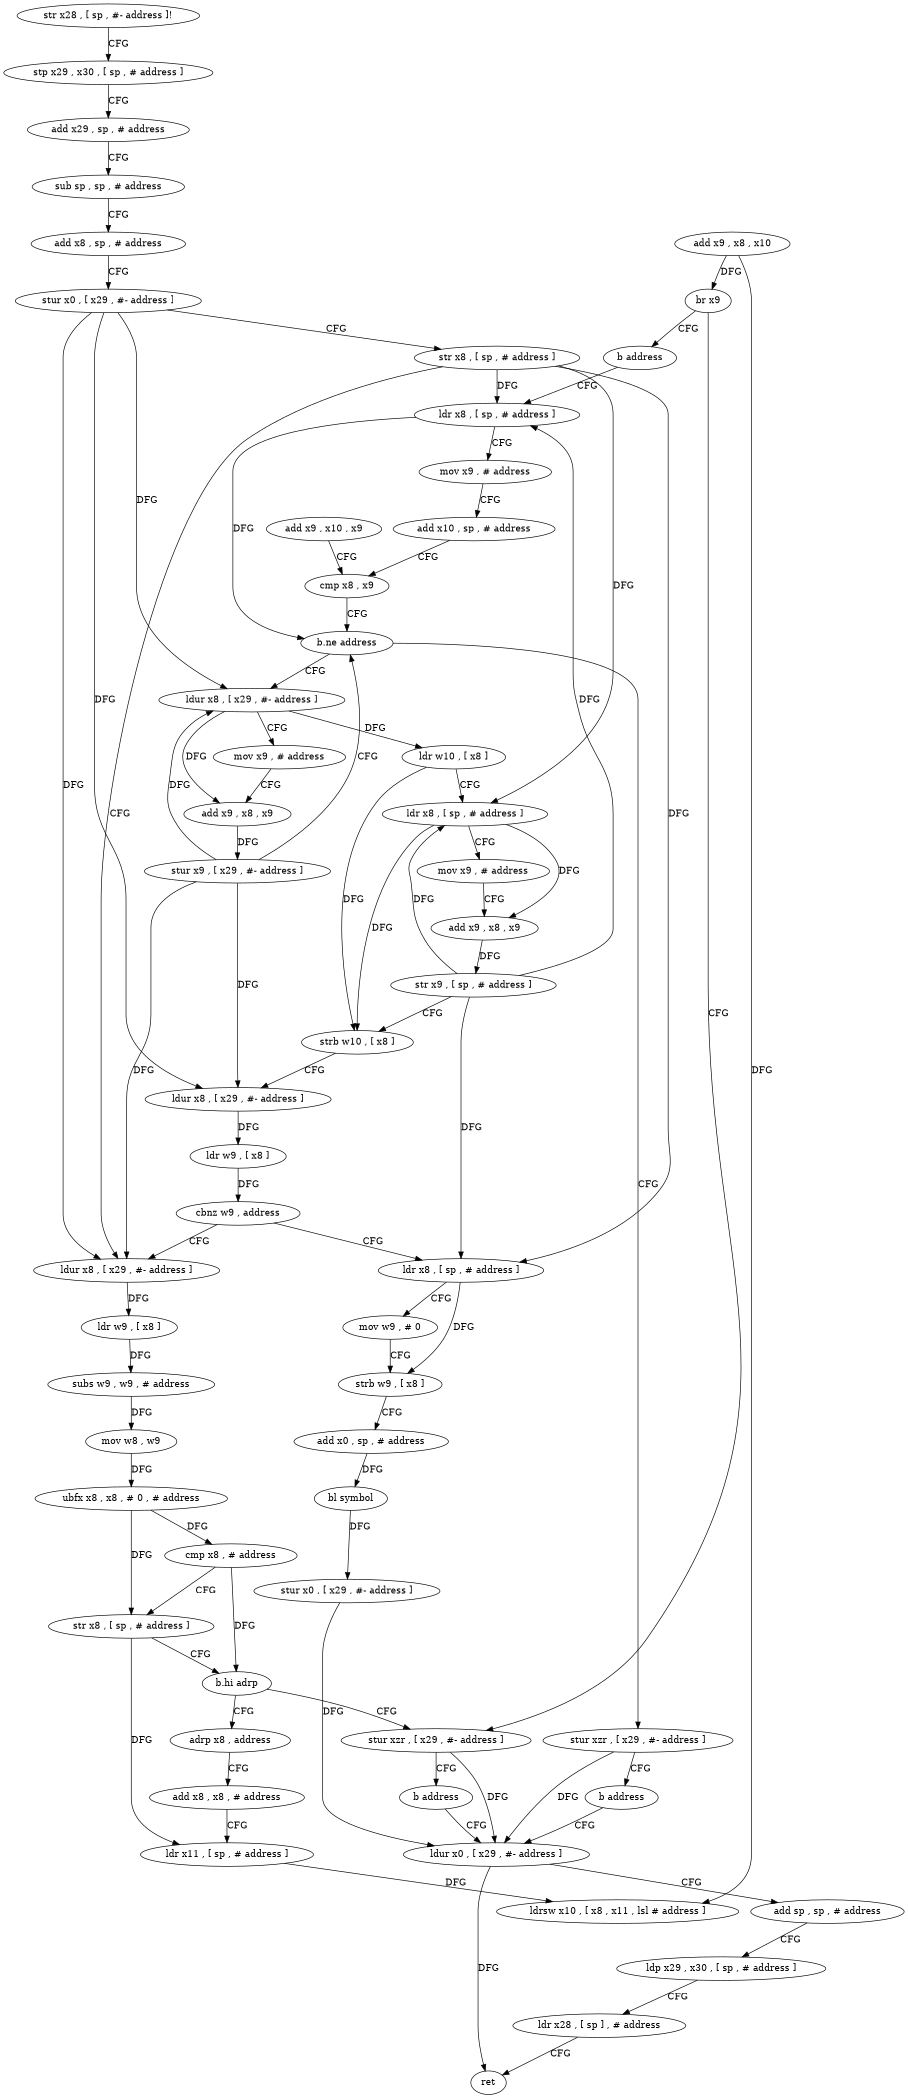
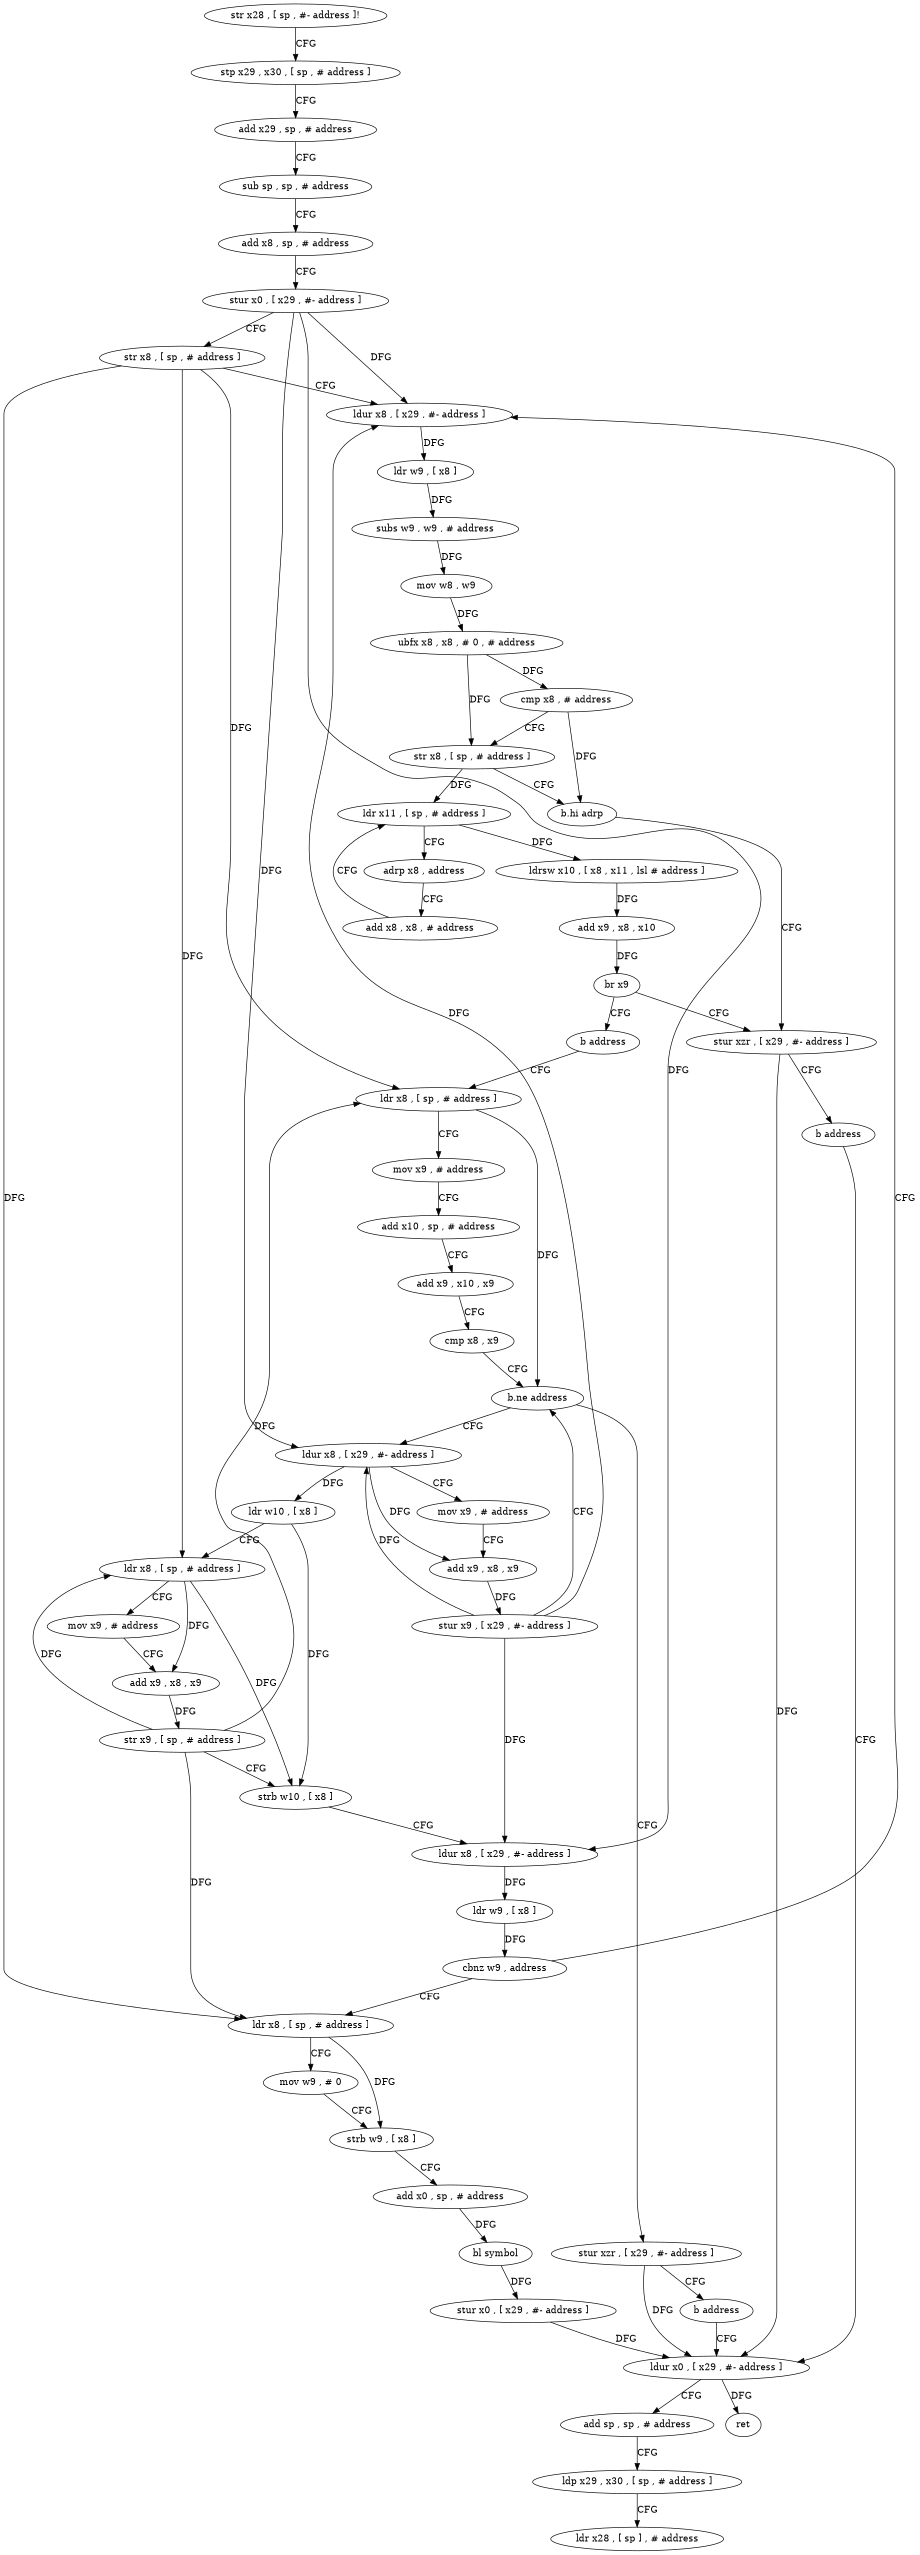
(412, 557) -> (446, 1253)
(751, 1088) -> (617, 896)
(234, 1709) -> (424, 839)
(543, 2055) -> none
